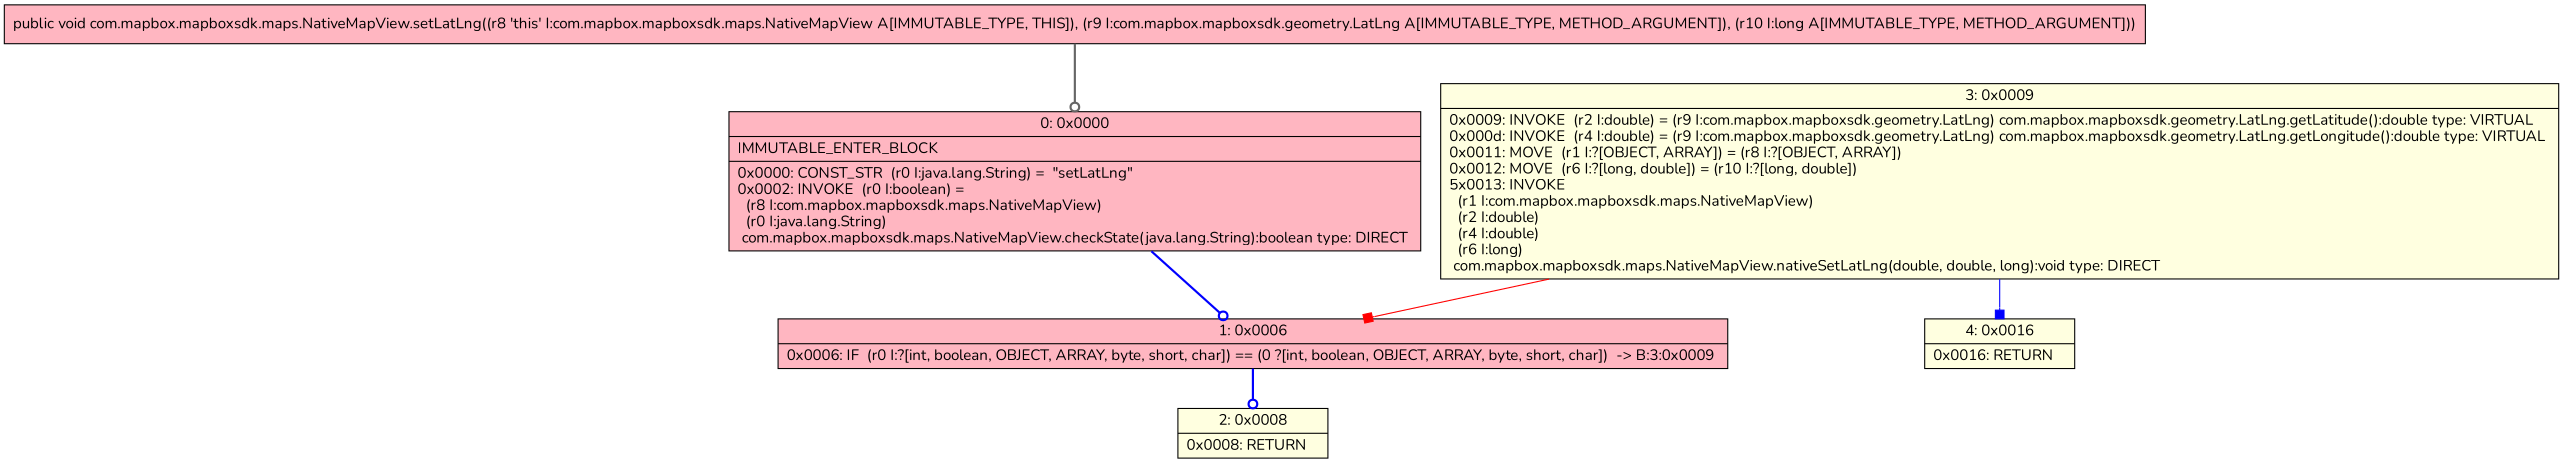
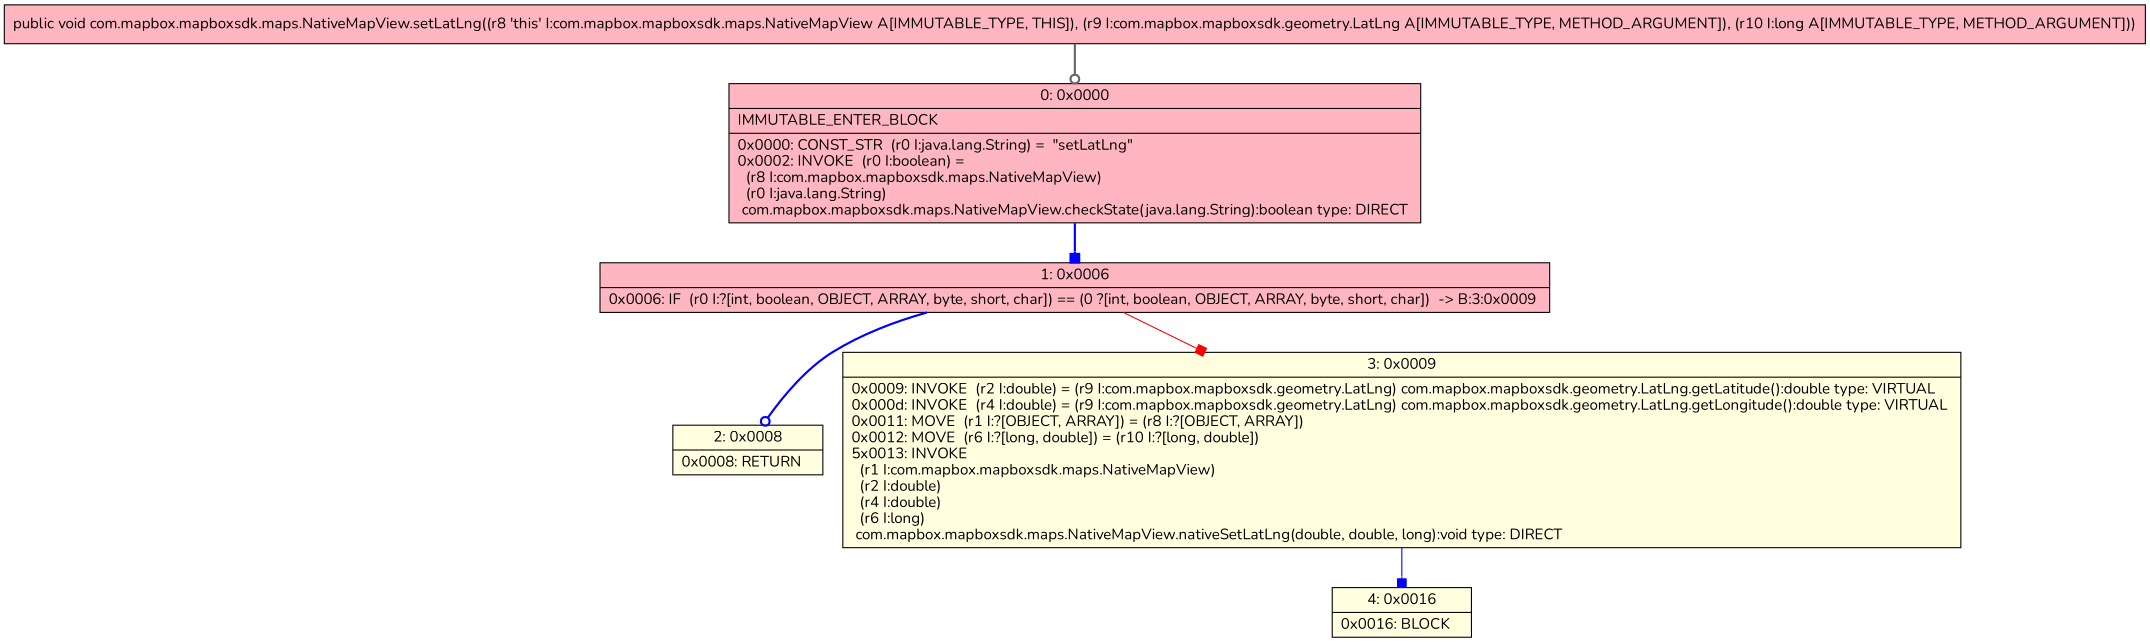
(1185, 282) -> (1075, 237)
(1462, 298) -> (1159, 330)
(2000, 356) -> (1402, 624)
